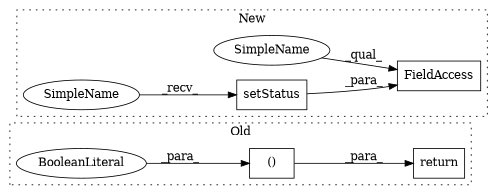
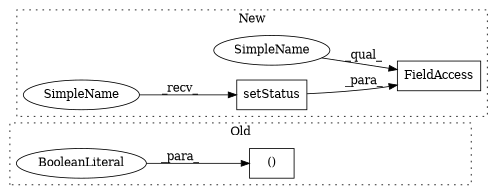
(439, 163) -> none
